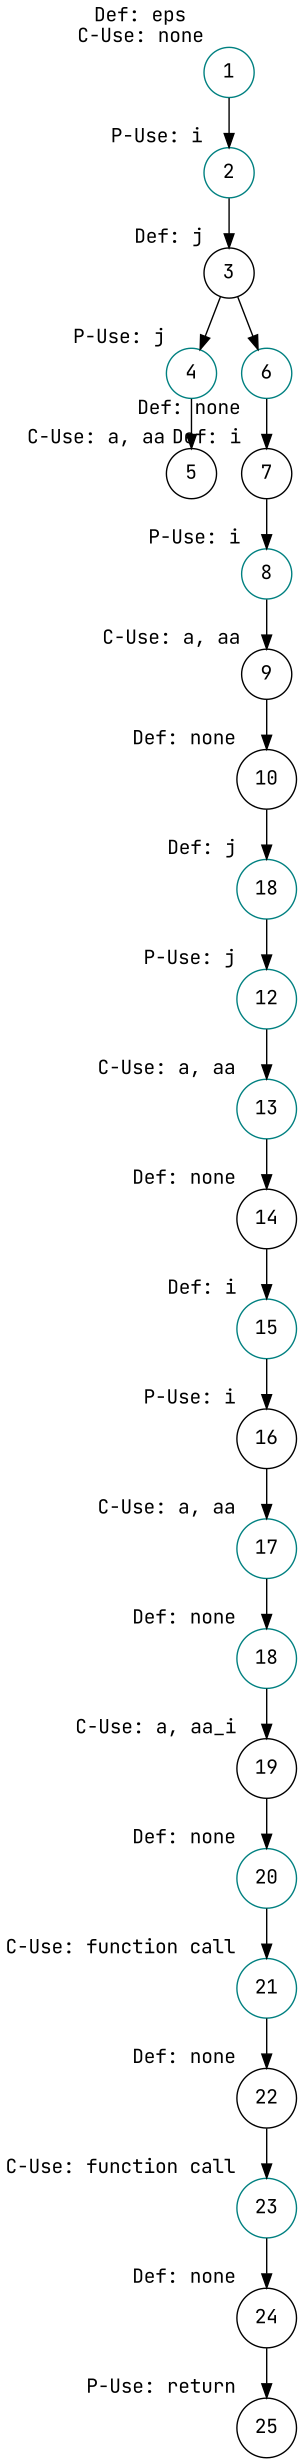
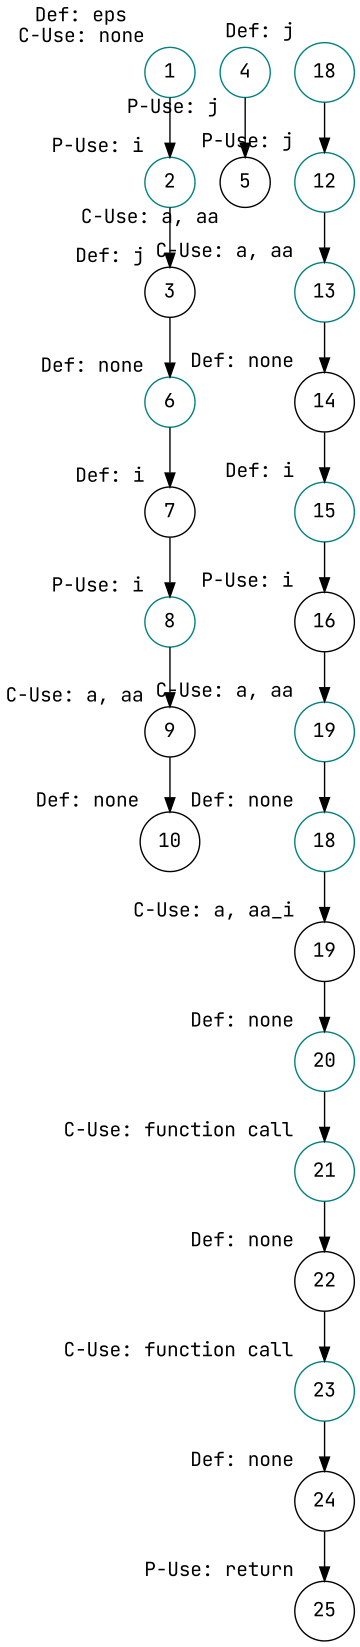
(213, 317) -> none
(267, 827) -> none
(267, 1549) -> (325, 732)
